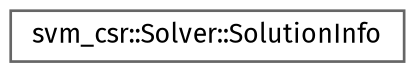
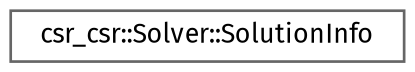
(207, 36) -> (207, 36)
